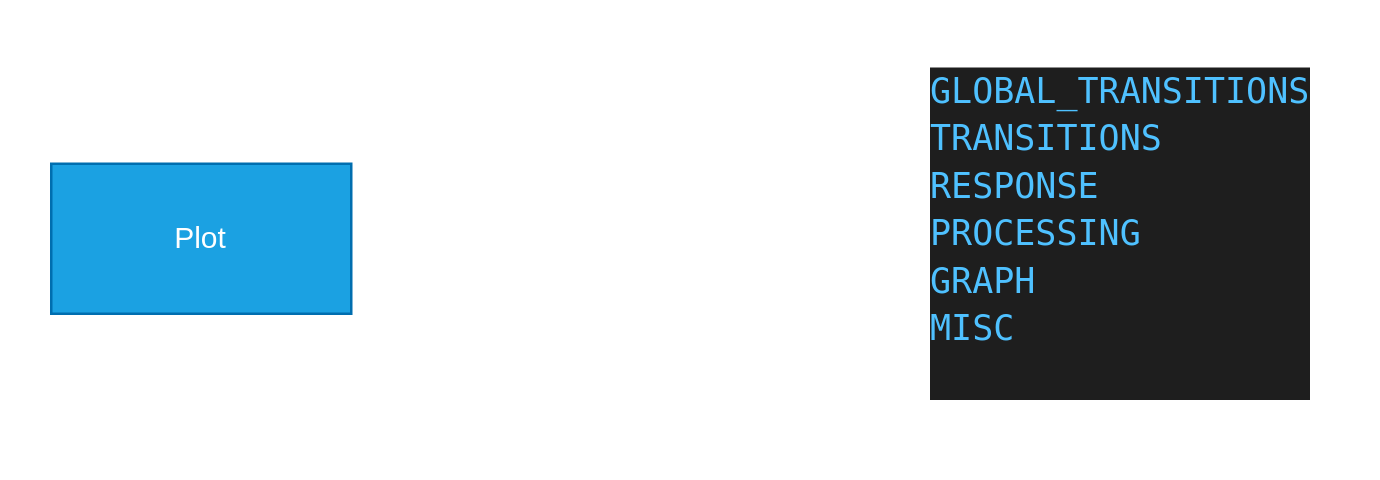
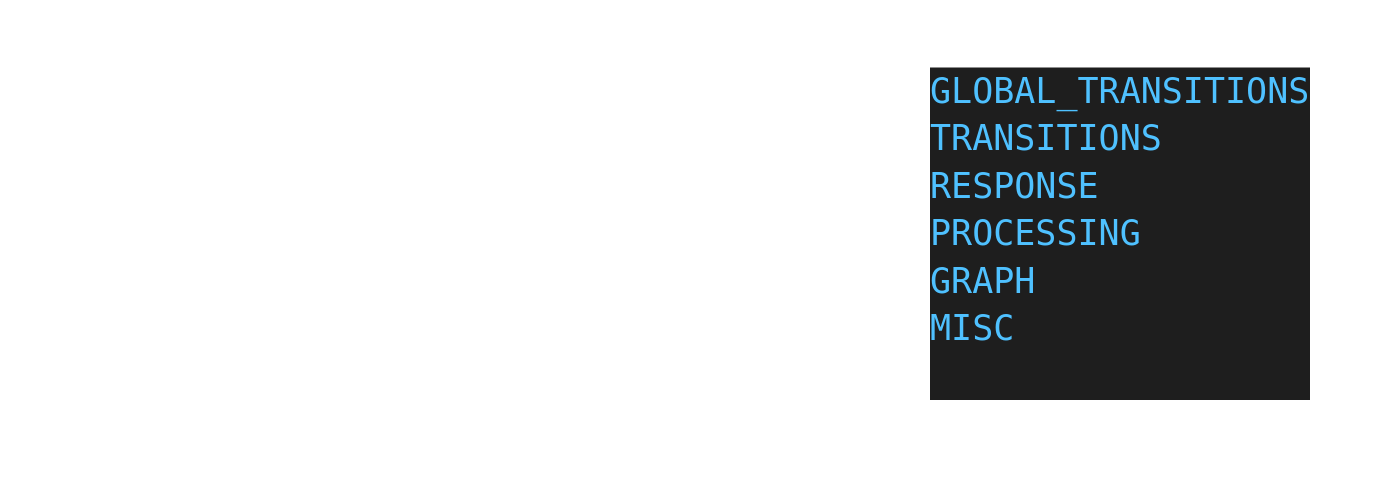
(201, 239) -> none
